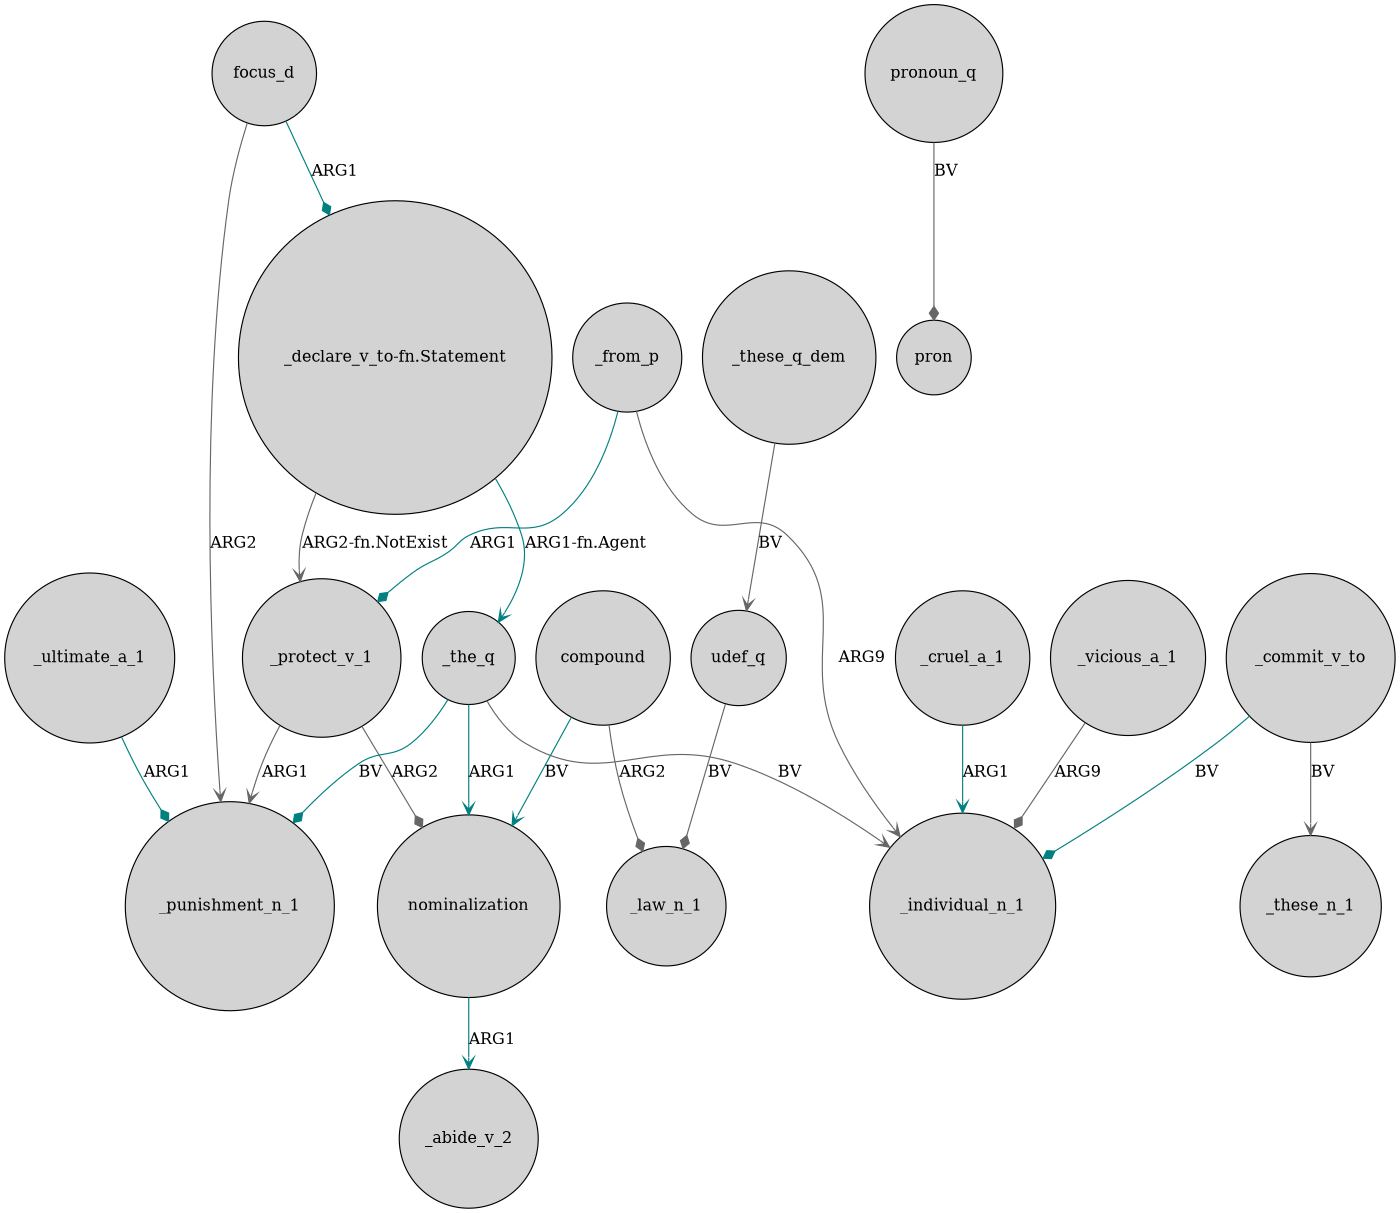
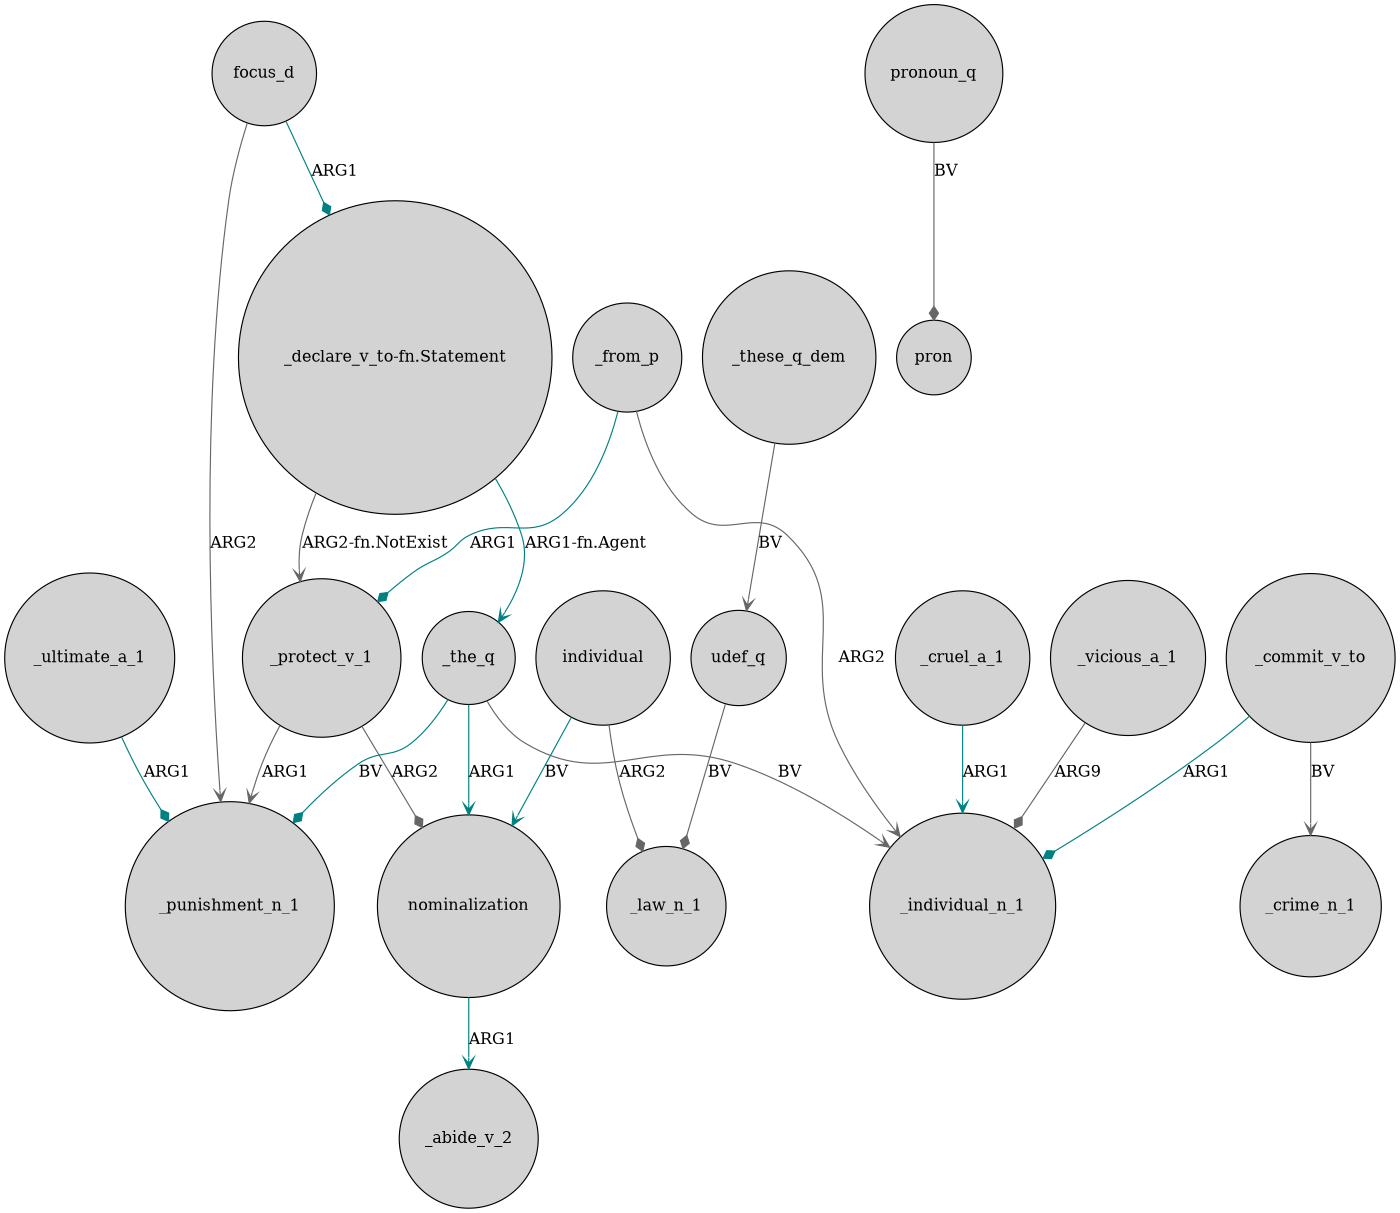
(603, 658) -> (603, 658)
(862, 658) -> (862, 658)
(1207, 772) -> (1207, 772)
(1311, 906) -> (1311, 906)
